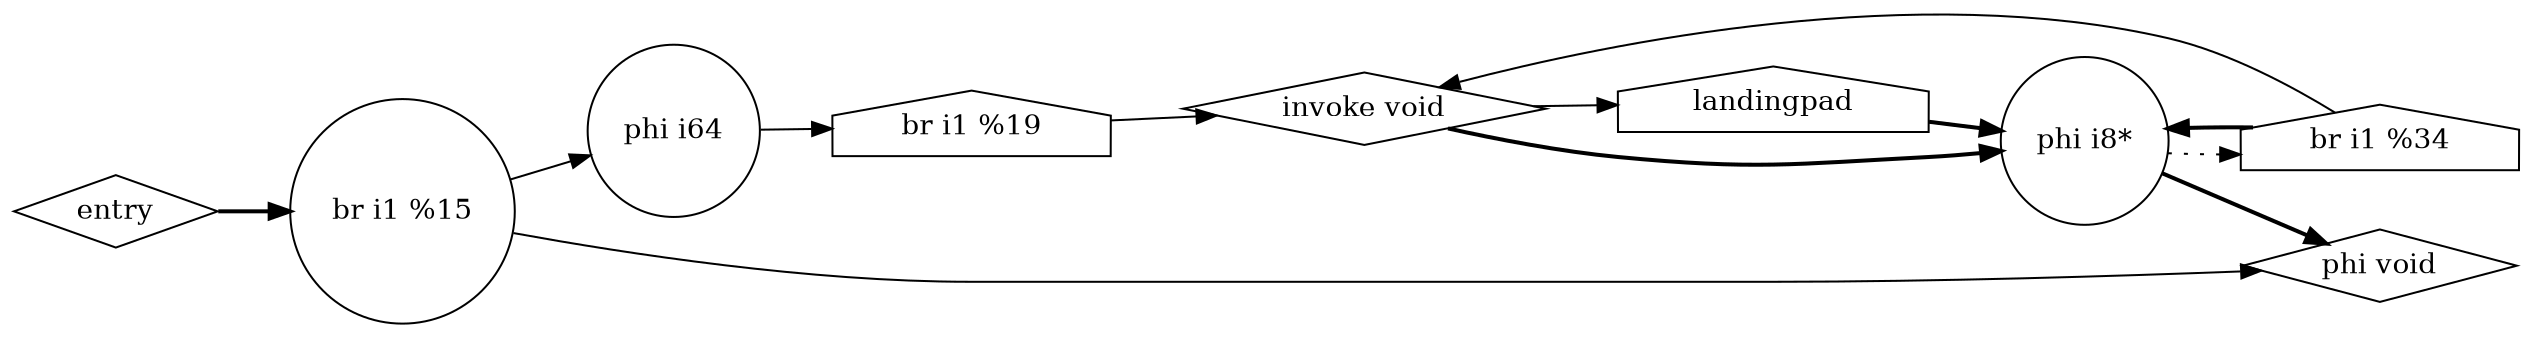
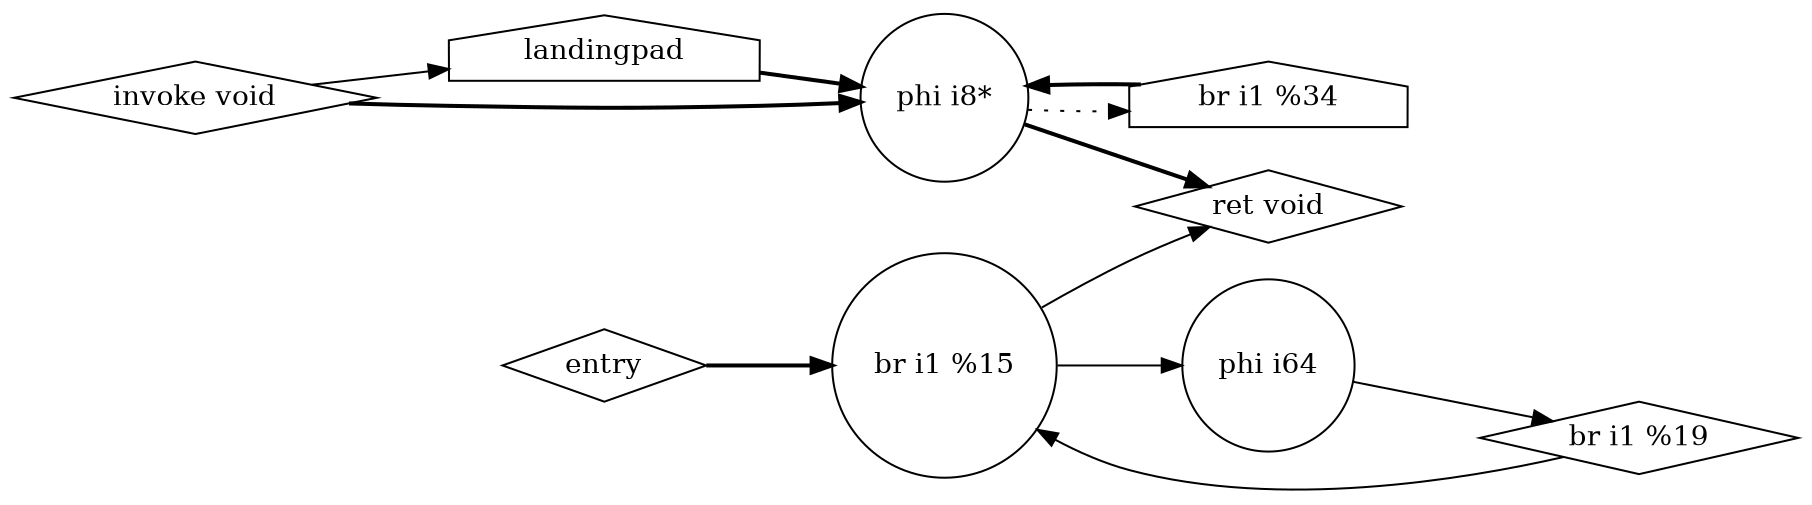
(1904, 16) -> none
(1153, 118) -> (1307, 490)
(972, 127) -> (1639, 438)
(2380, 266) -> (1268, 206)
